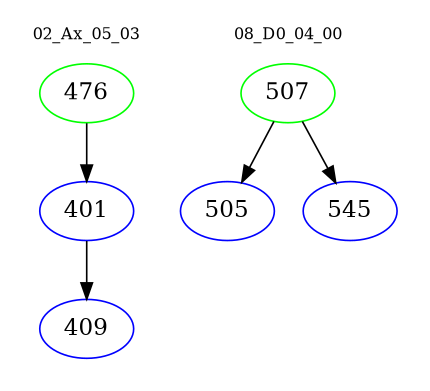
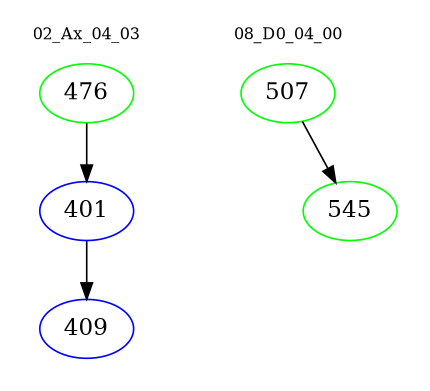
(87, 35) -> (87, 35)
(227, 211) -> none
(350, 211) -> (350, 211)
